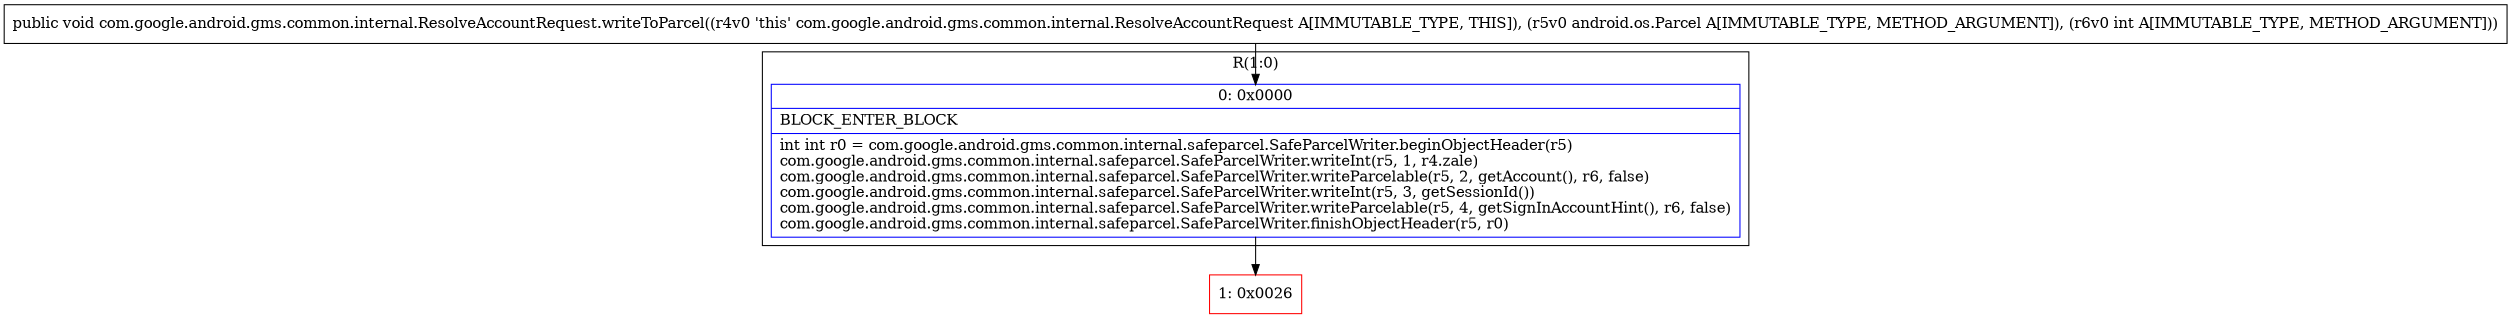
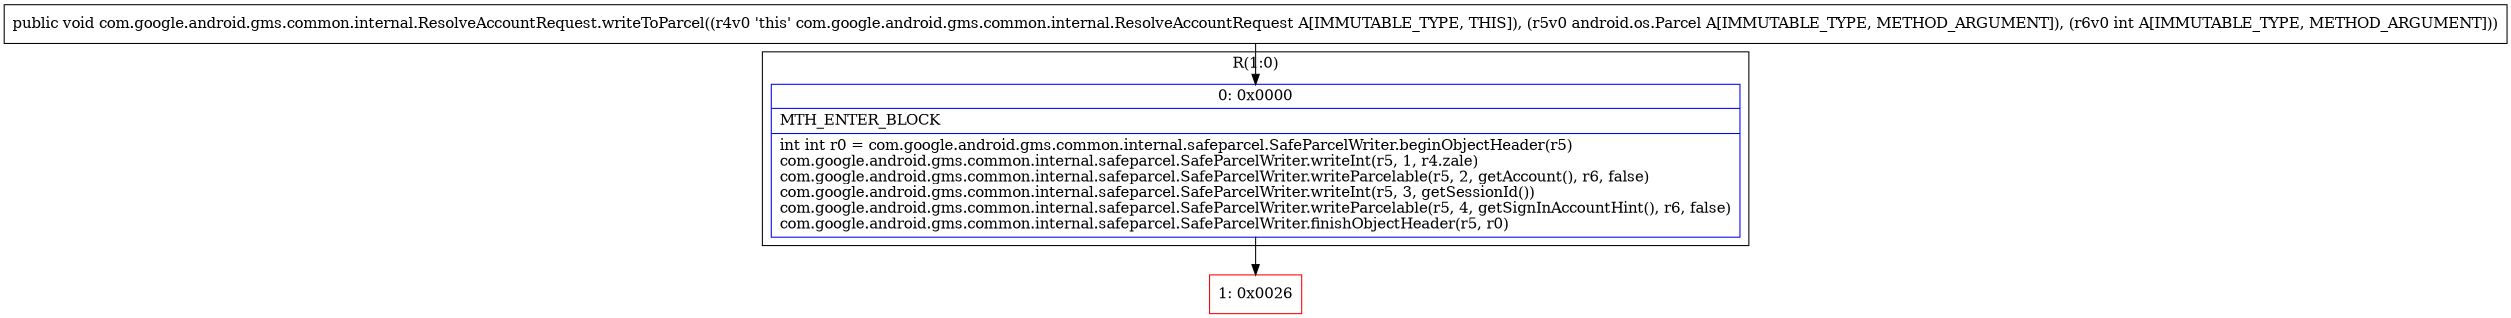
(869, 120) -> (860, 120)
